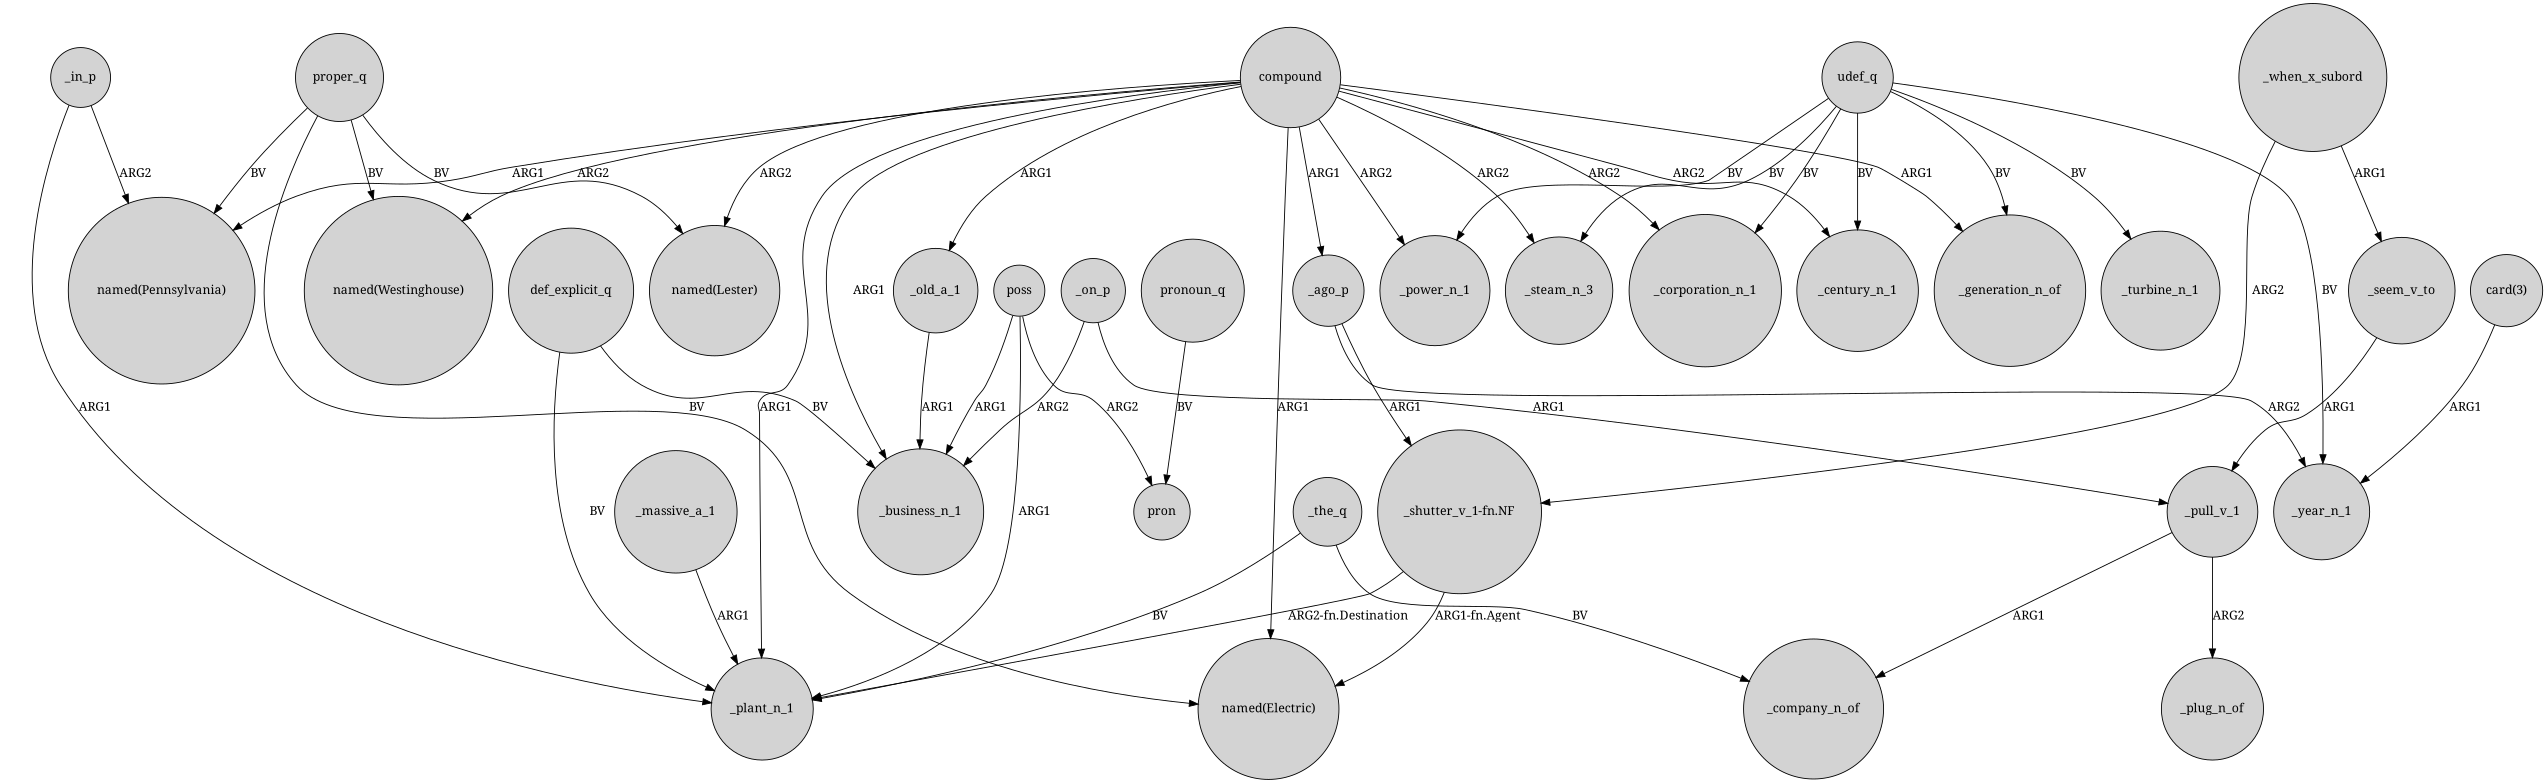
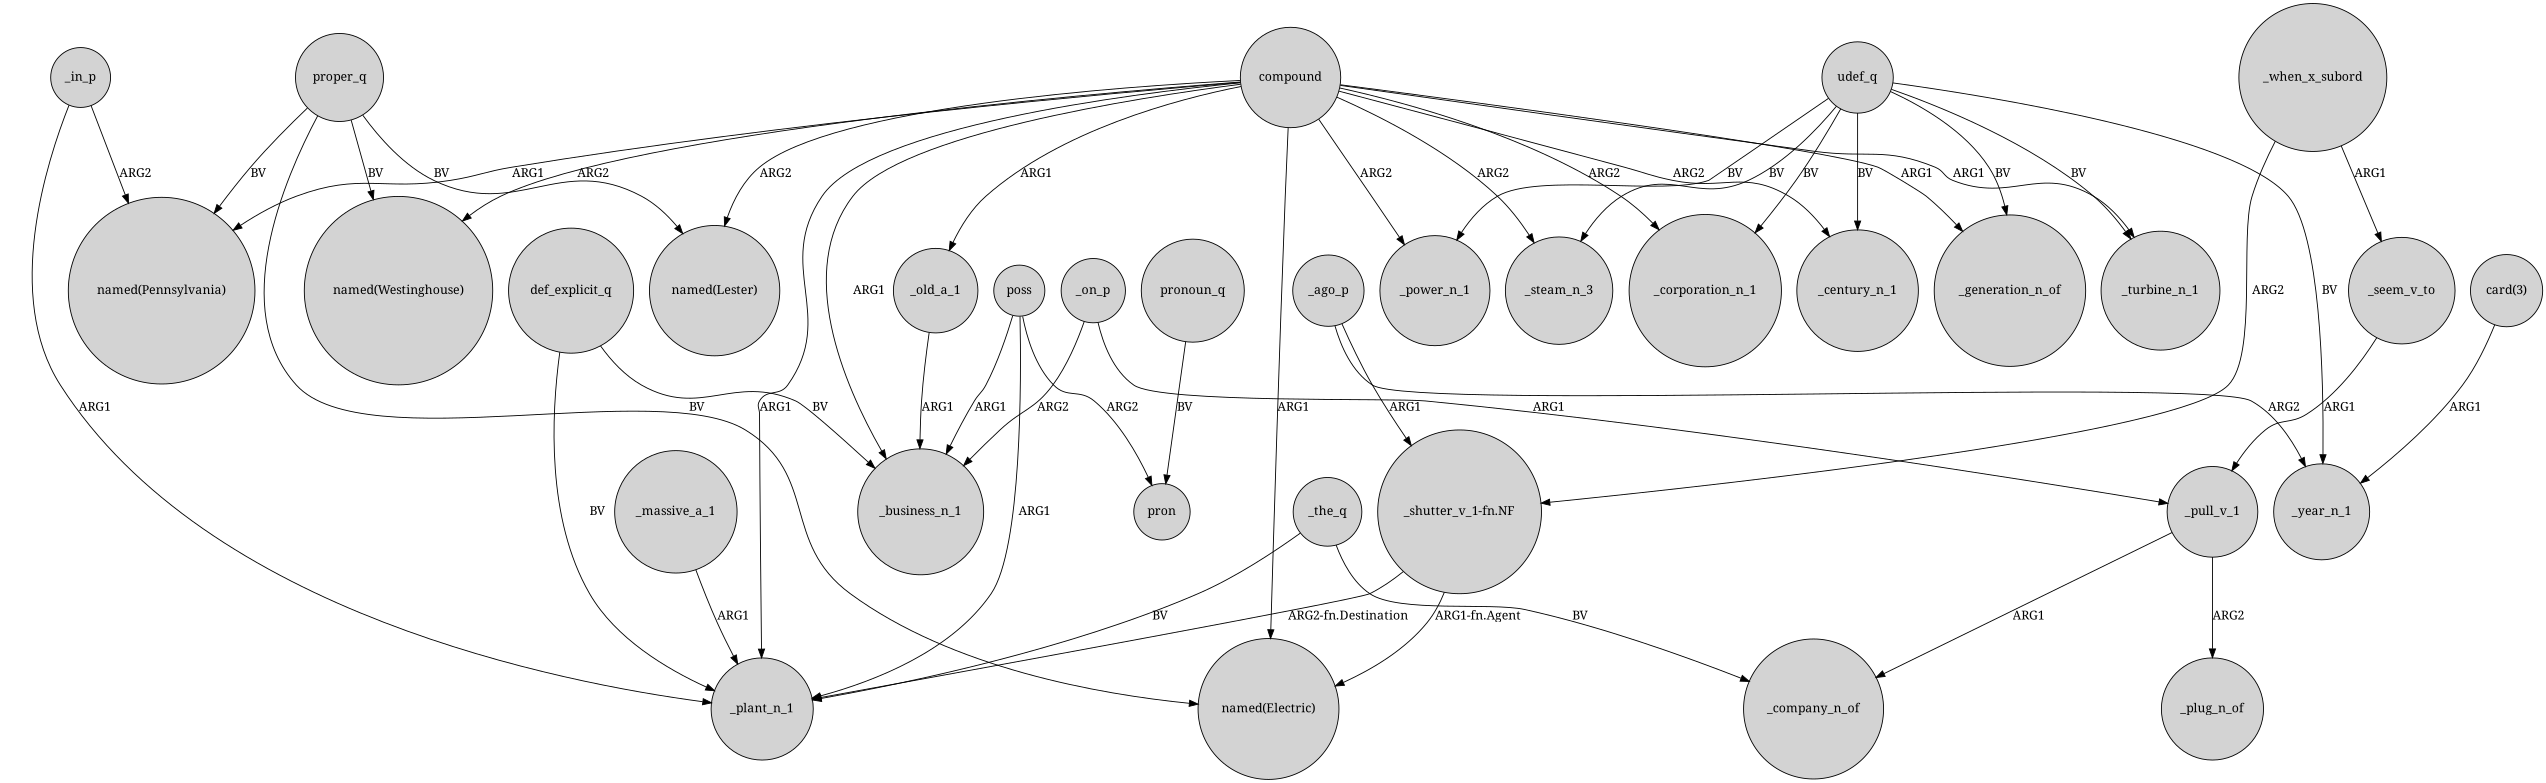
(1310, 187) -> (1846, 154)
